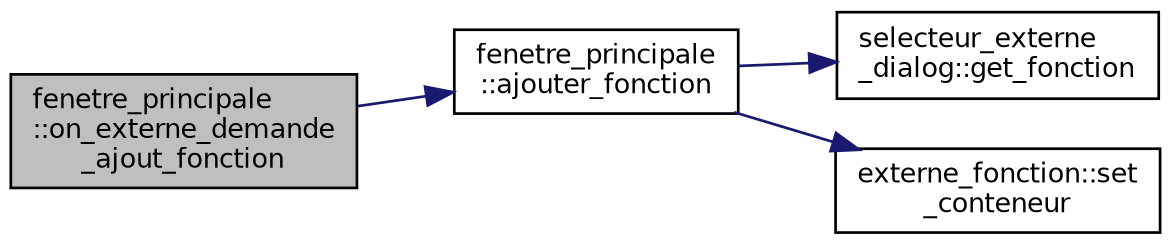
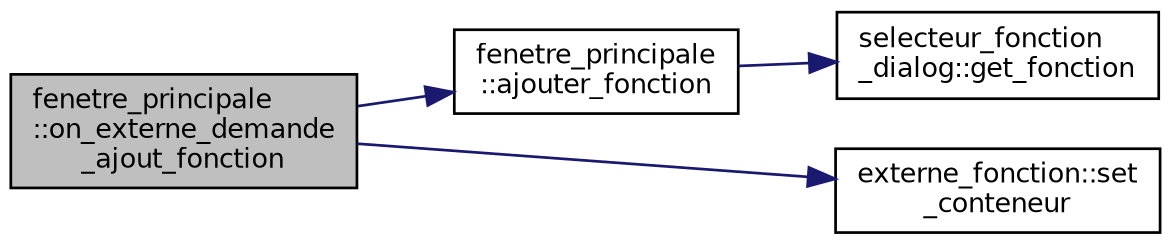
(998, 55) -> (998, 55)
(784, 127) -> (582, 160)
